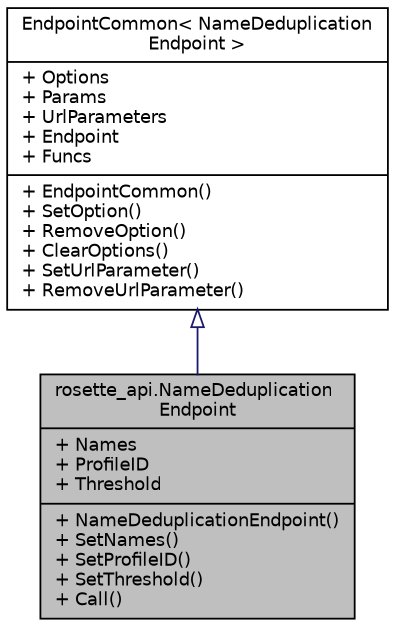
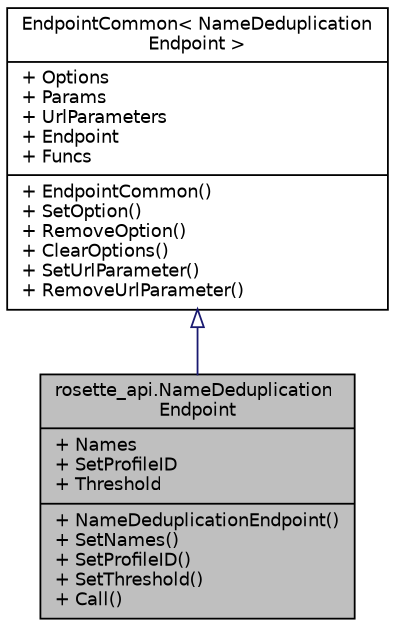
(102, 465) -> (117, 465)
